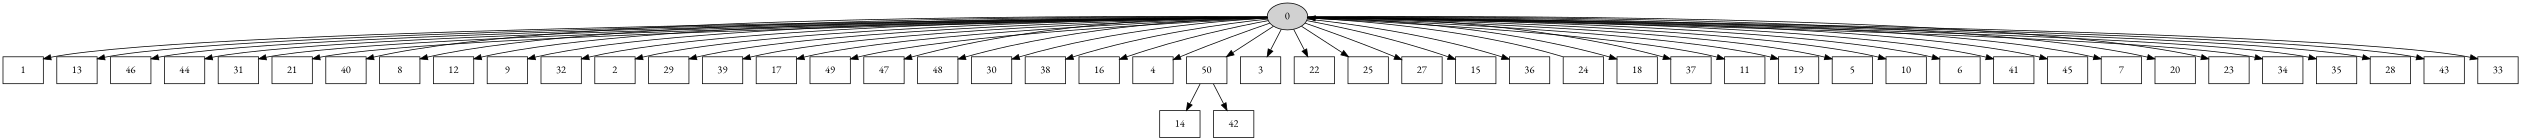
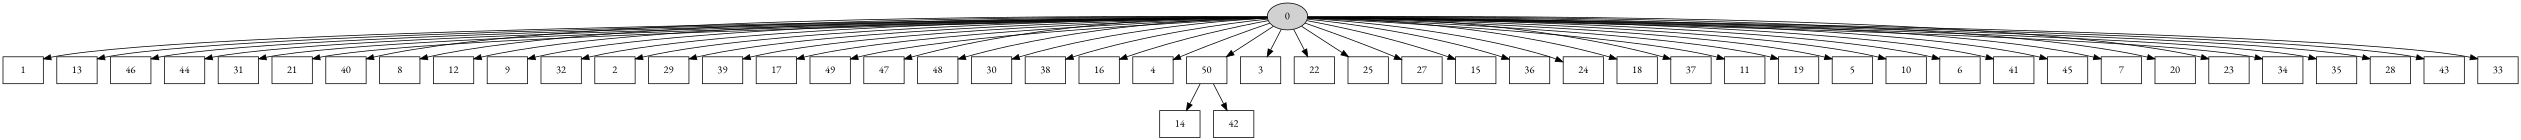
(1440, 31) -> (1433, 32)
